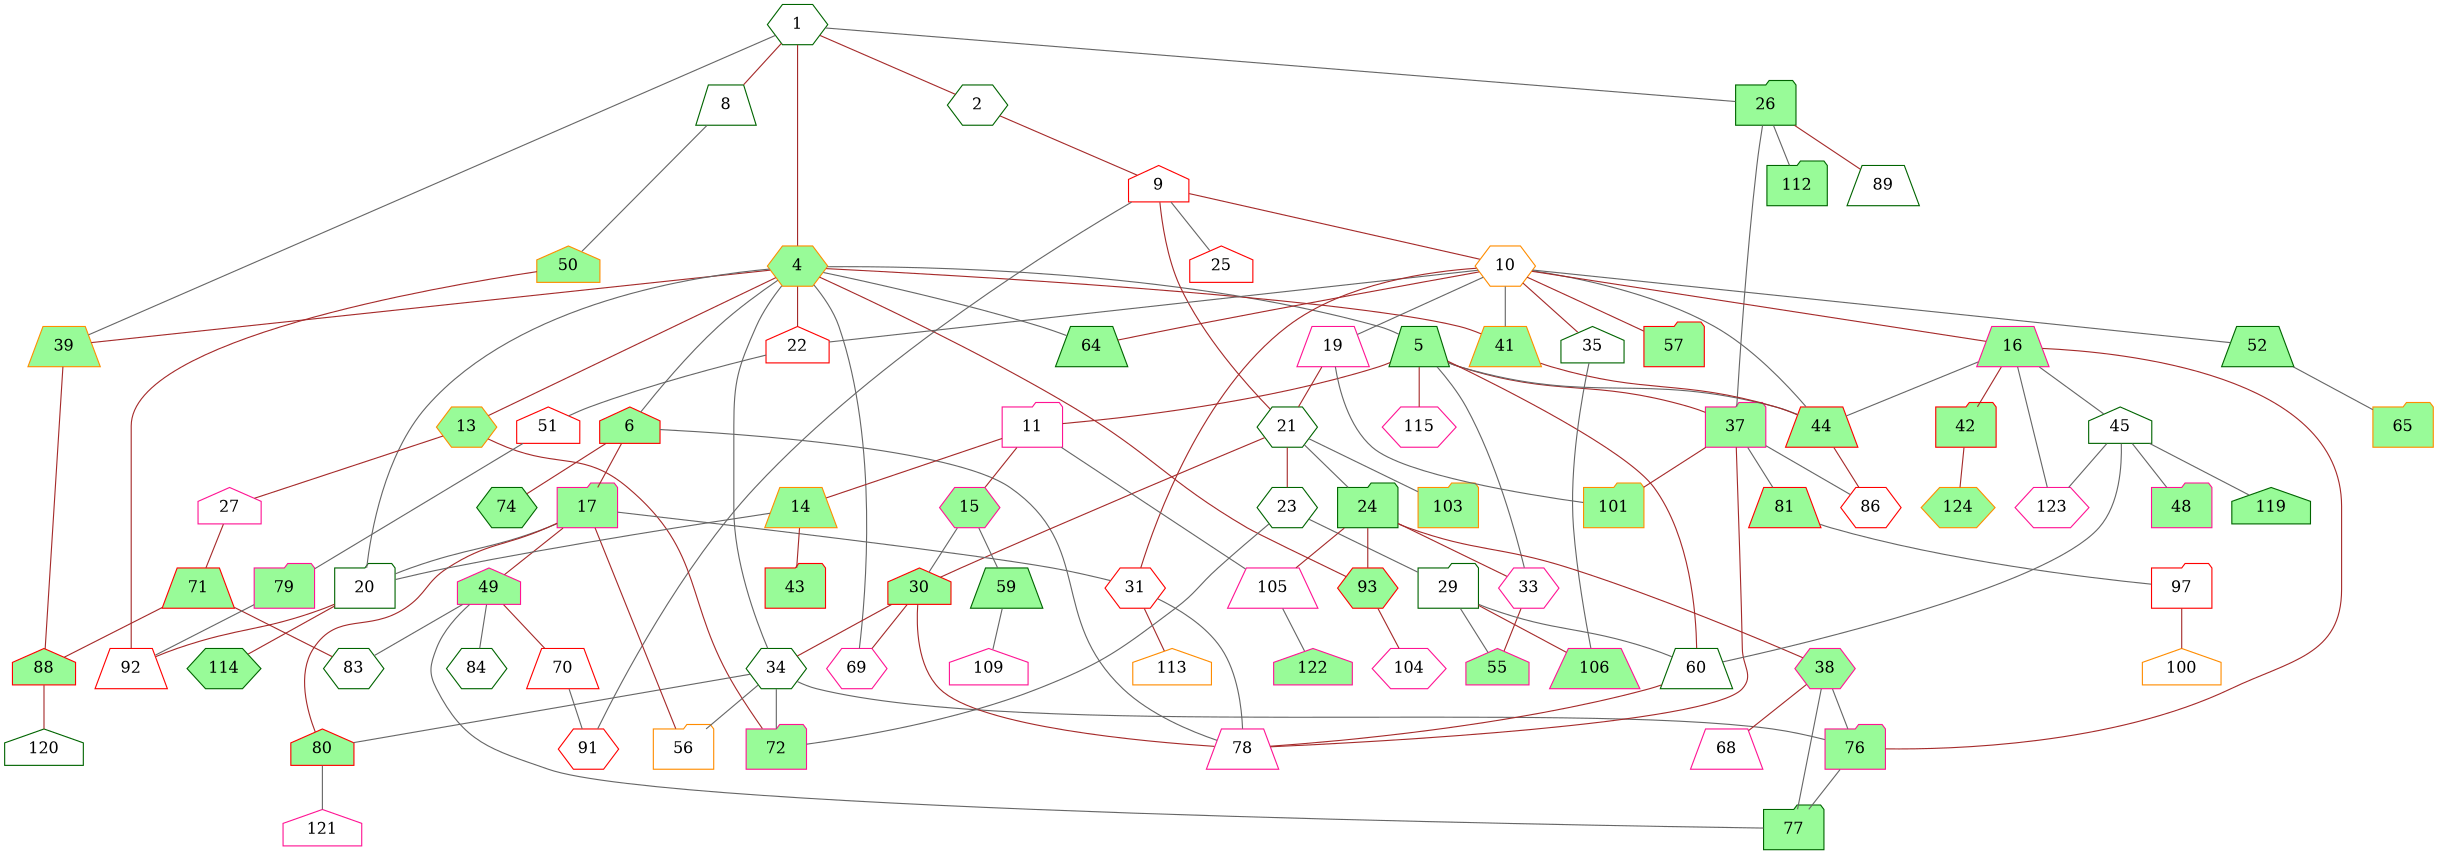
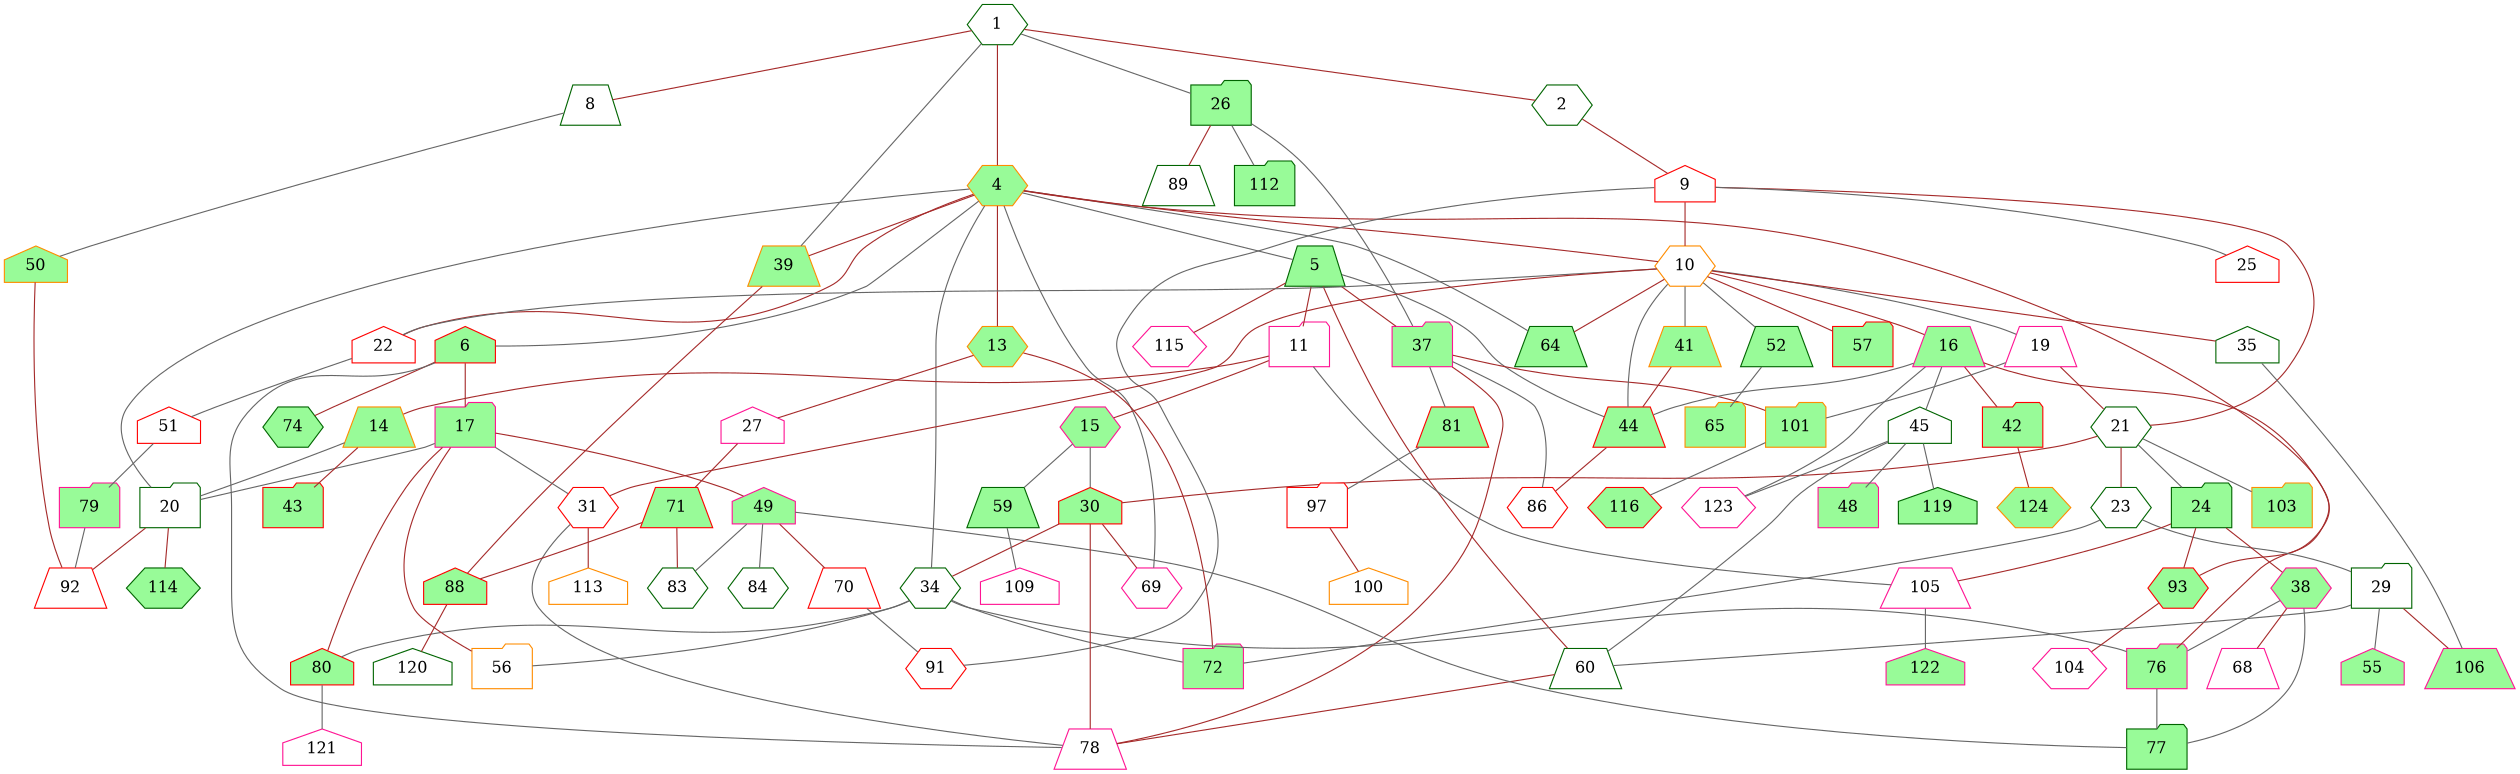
(1089, 285) -> (1309, 225)
none -> (1625, 508)
(1529, 588) -> none
